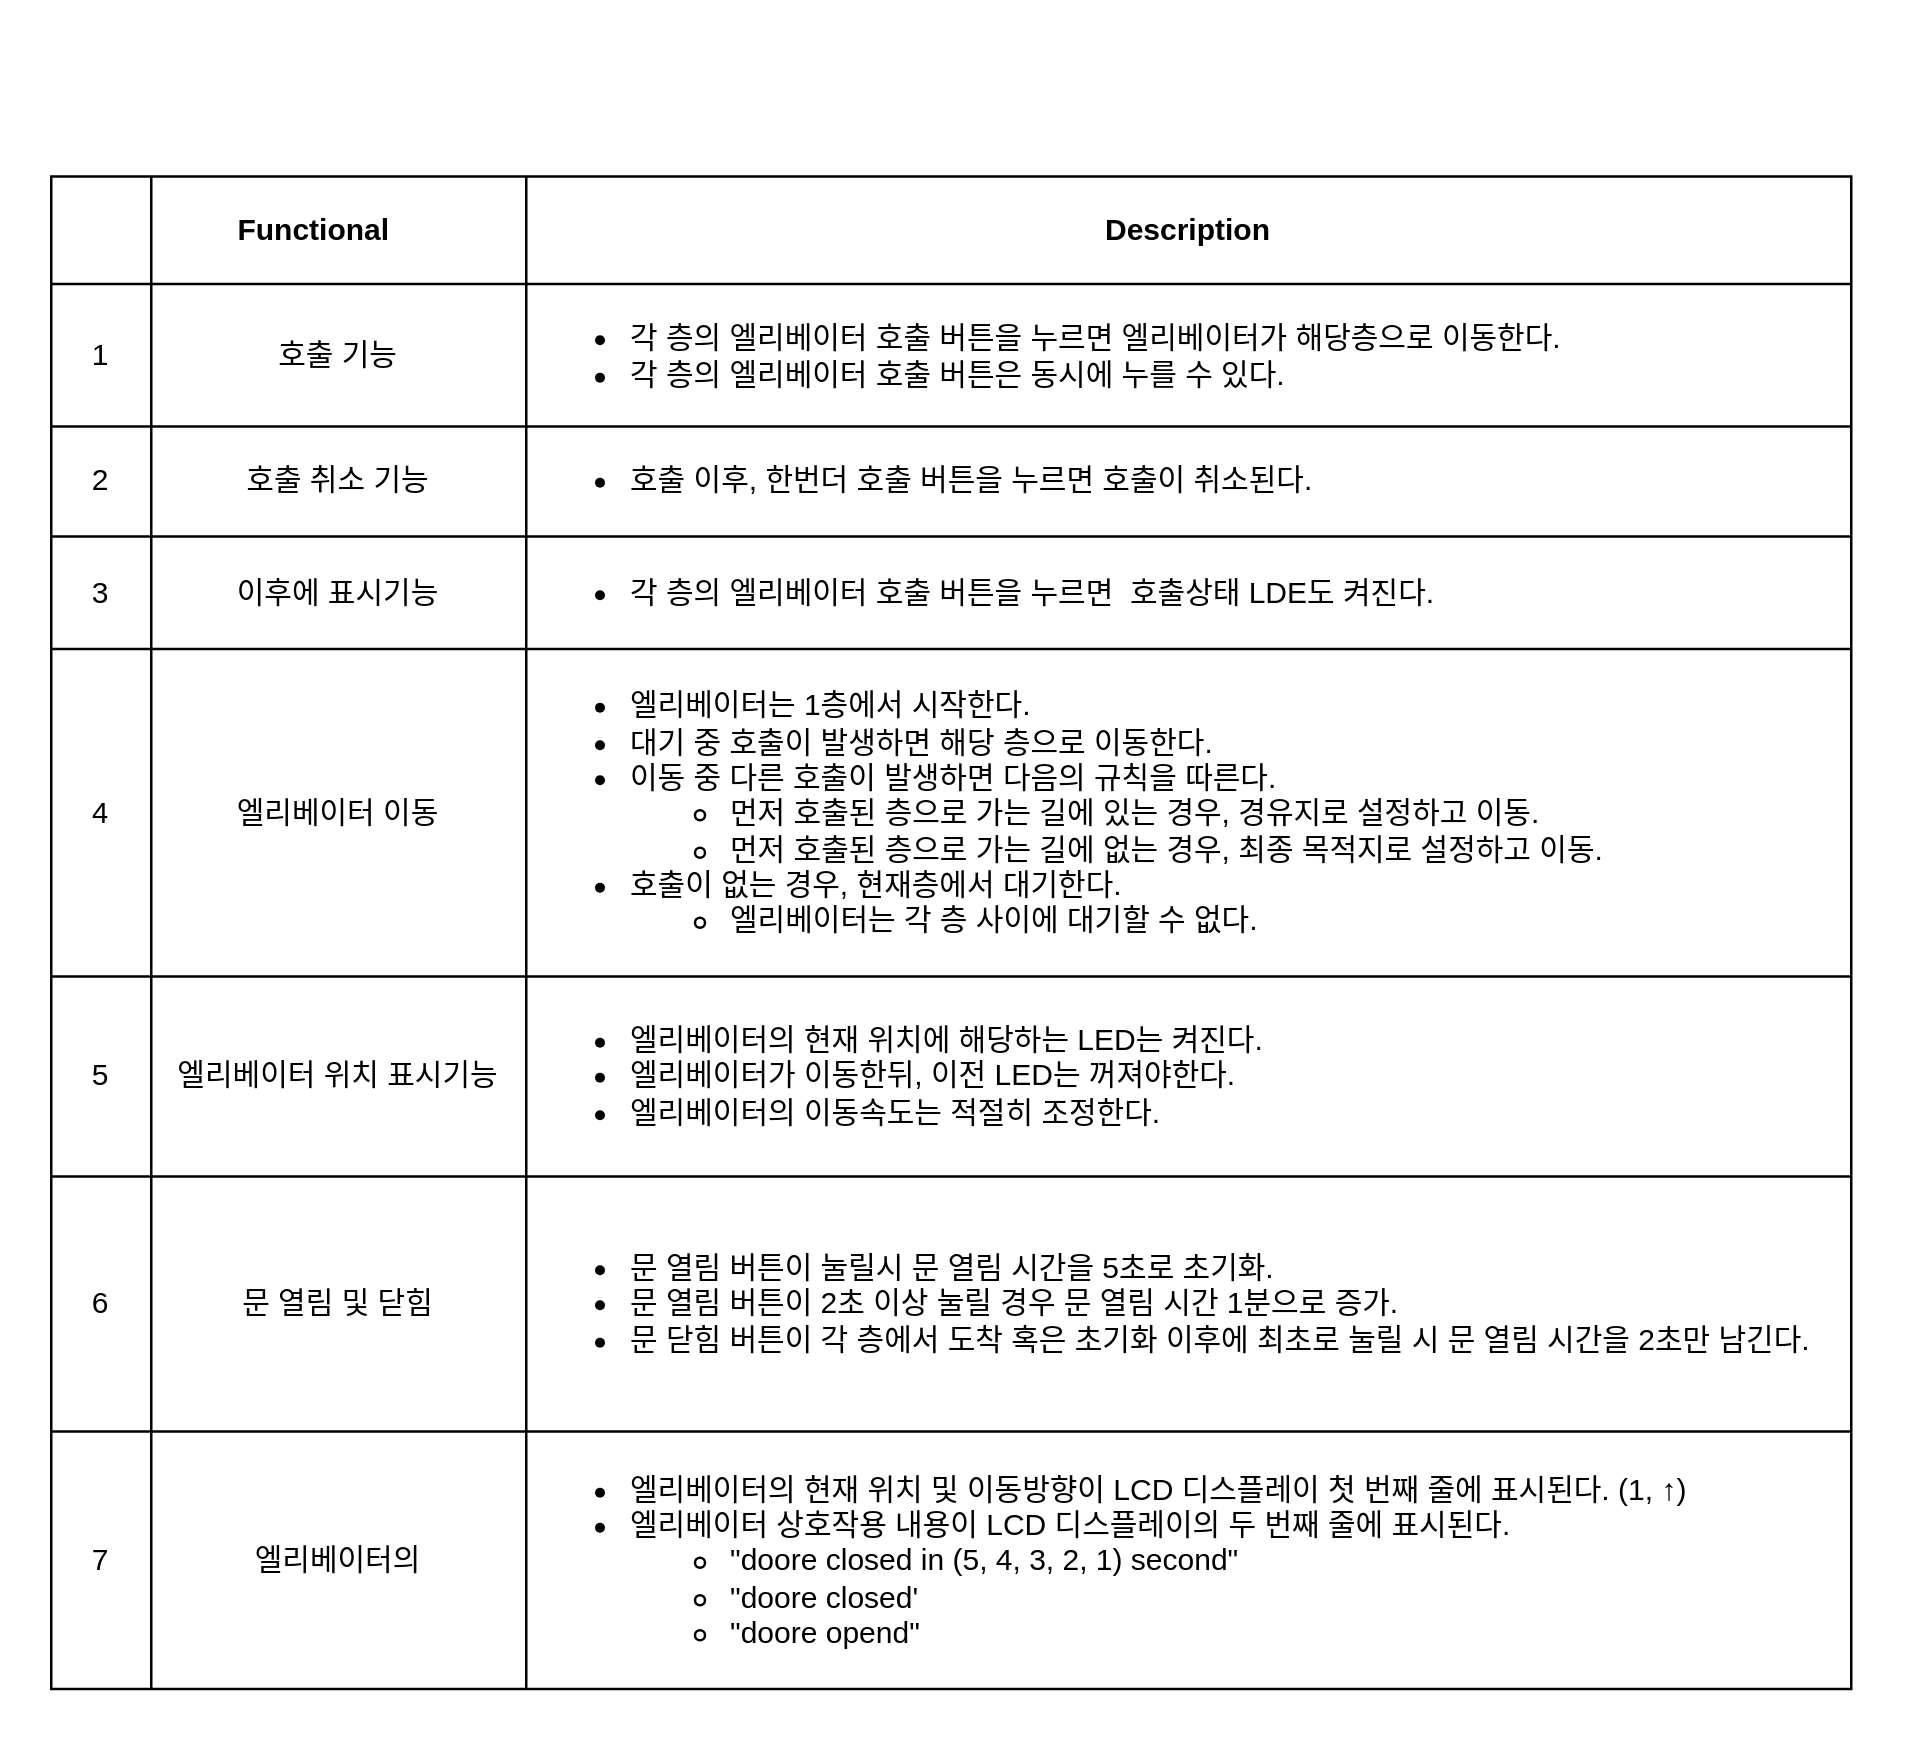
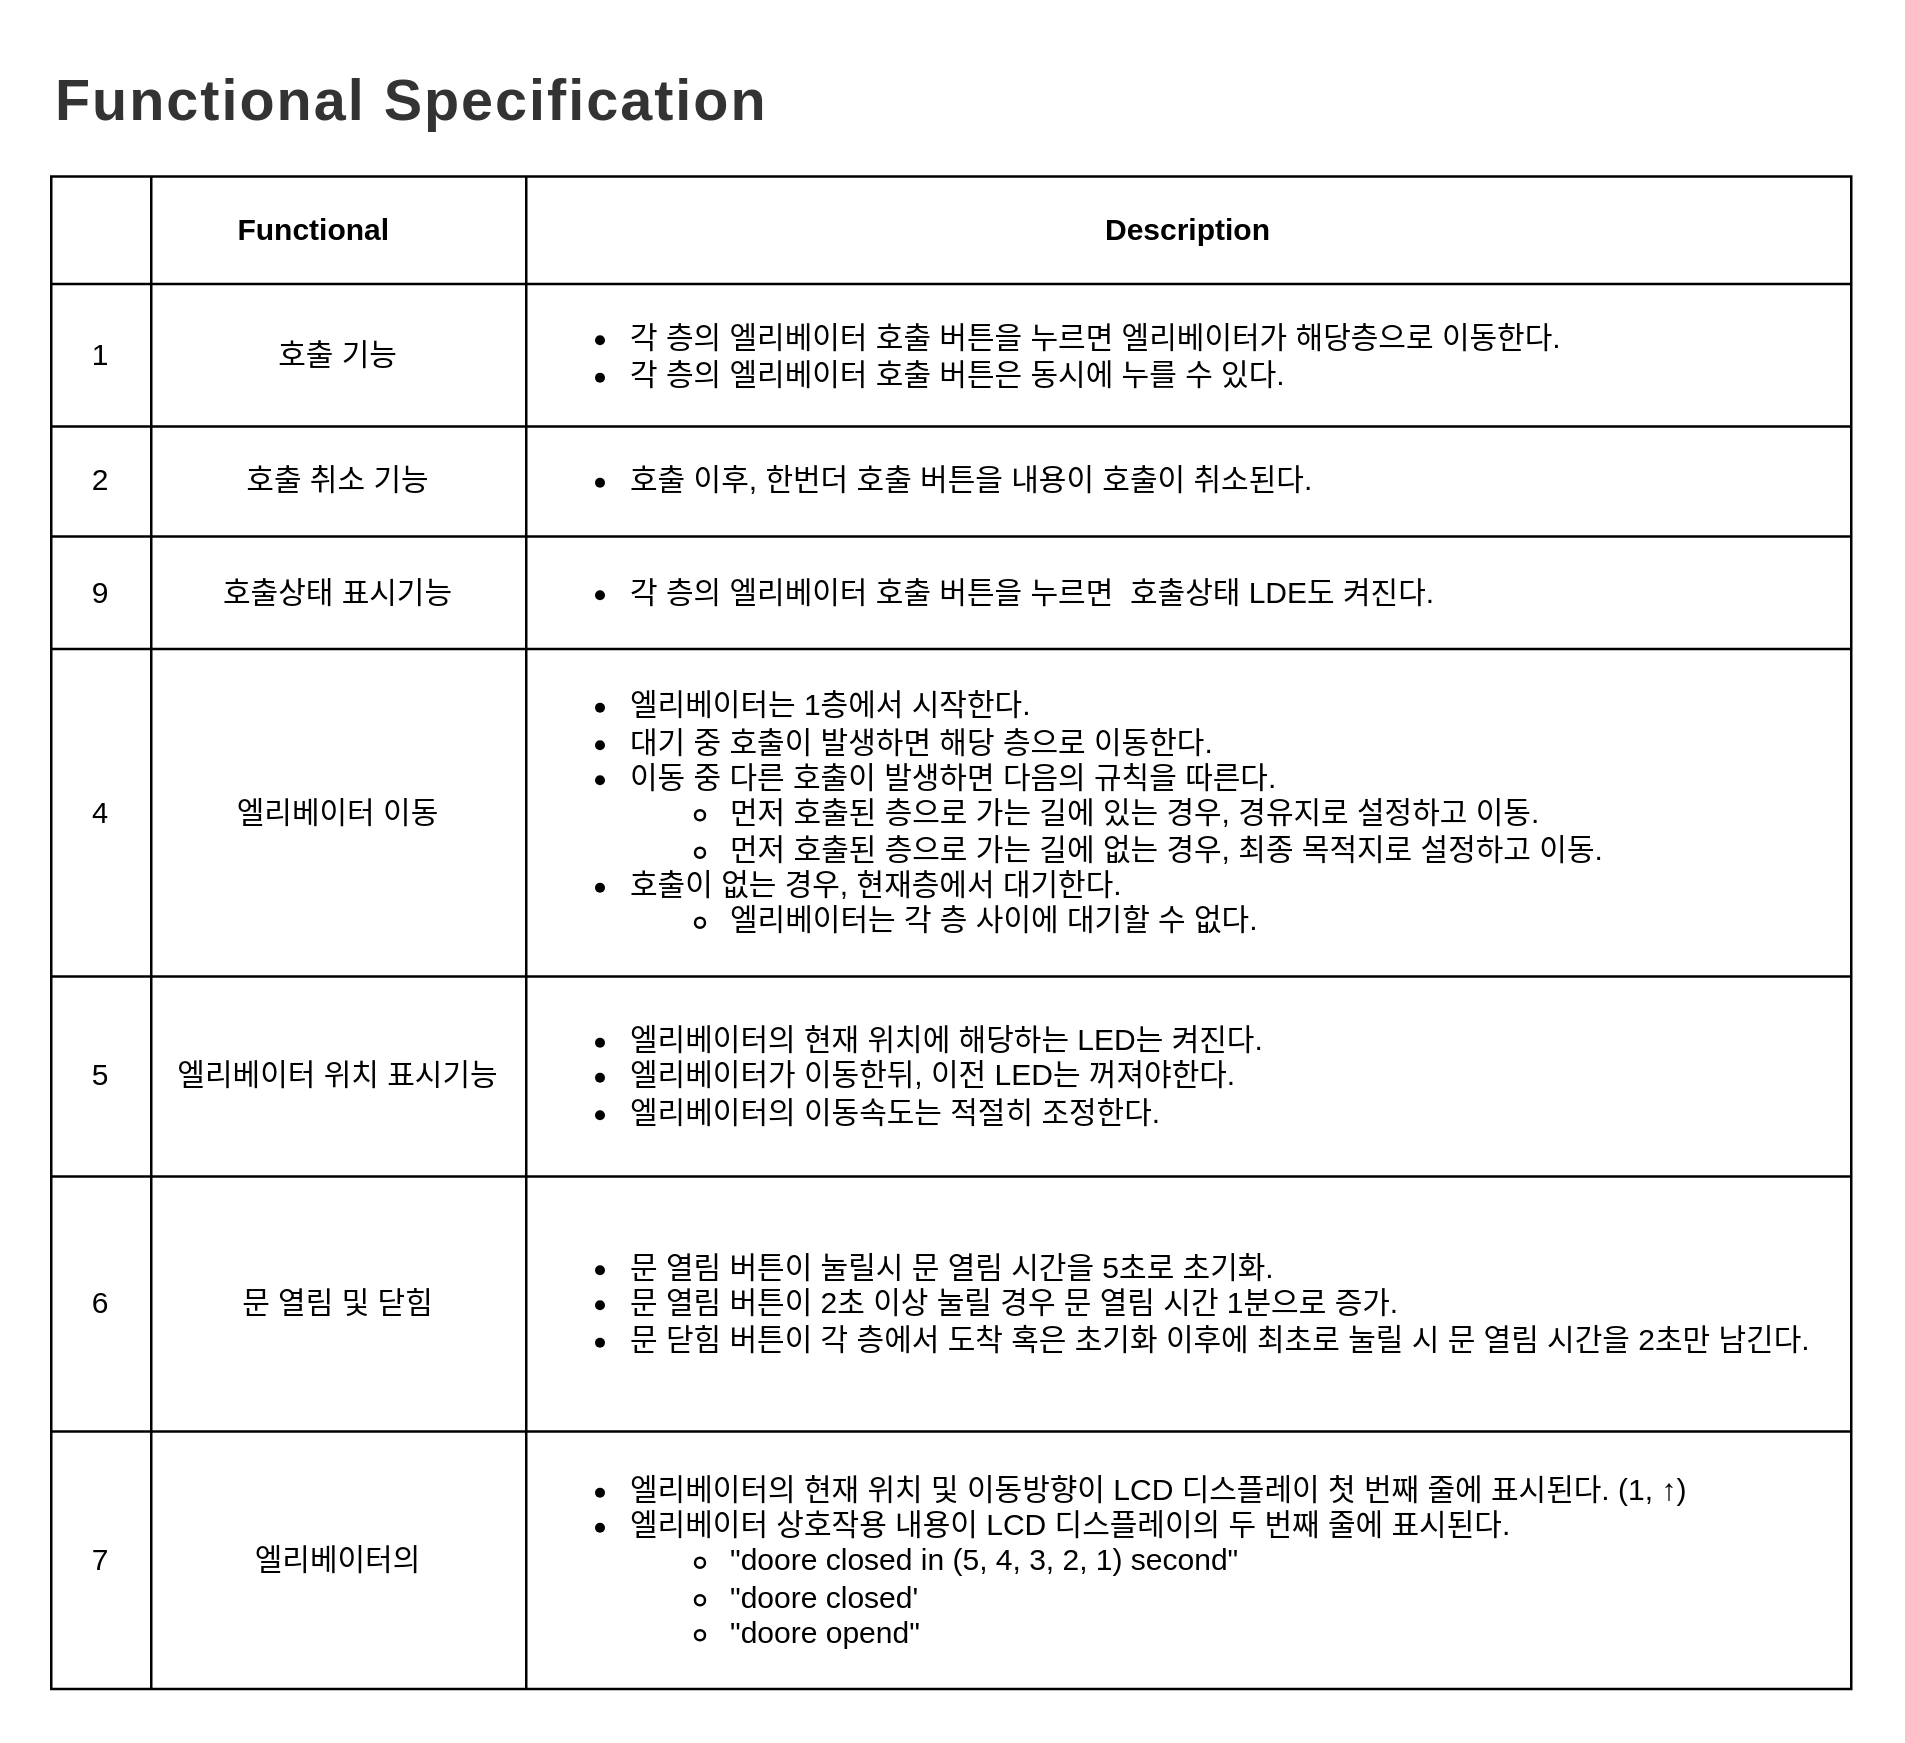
none -> (389, 101)
(902, 481) -> (902, 481)
(101, 594) -> (101, 594)
(339, 594) -> (339, 594)
